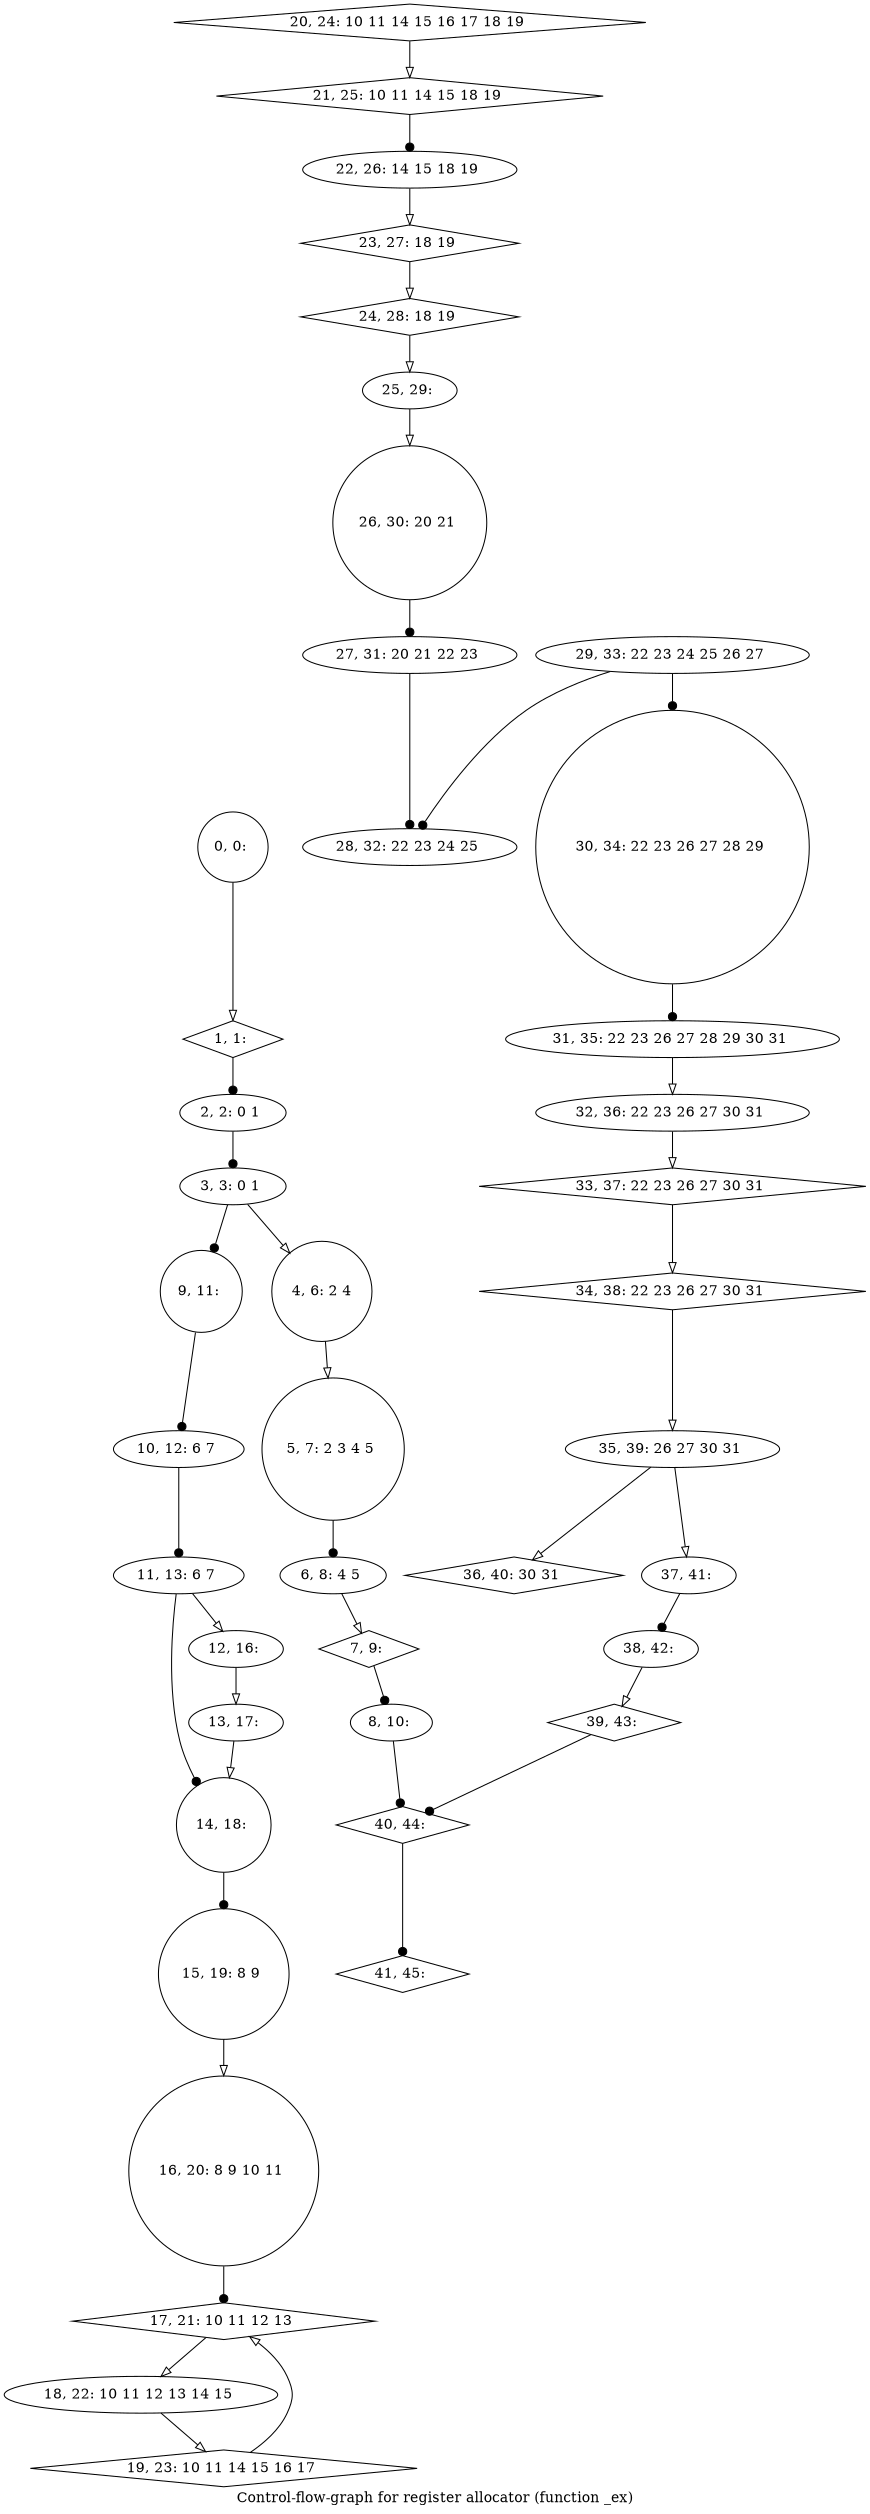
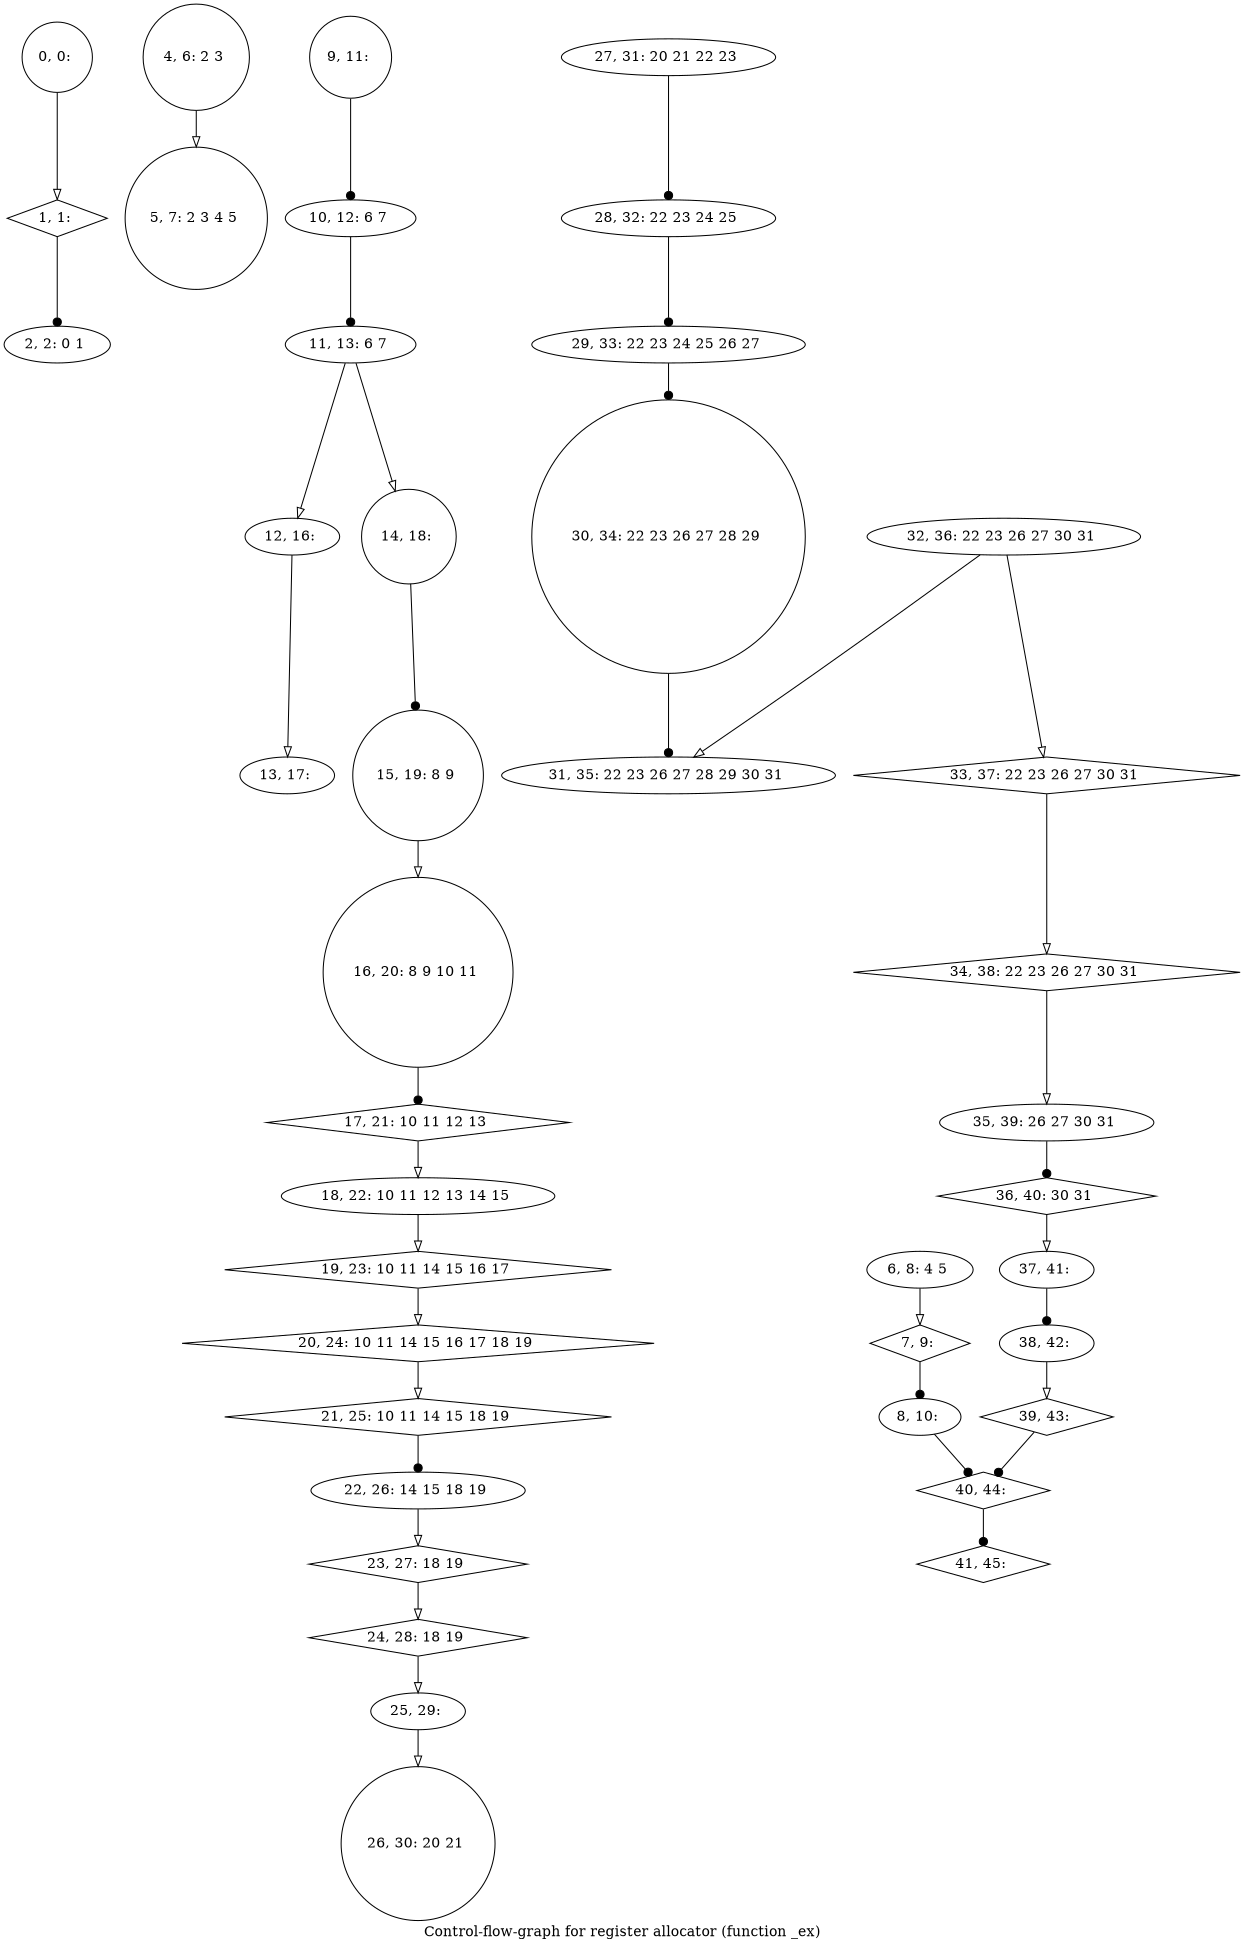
(410, 614) -> none
(504, 728) -> (669, 277)
(673, 1071) -> (842, 654)
(233, 1186) -> none
(322, 1291) -> (196, 57)
(680, 1507) -> (1047, 1228)
(596, 1510) -> (1047, 1155)
(333, 1534) -> none
(172, 1687) -> (374, 422)
(232, 1754) -> none
(292, 2400) -> (418, 1302)
